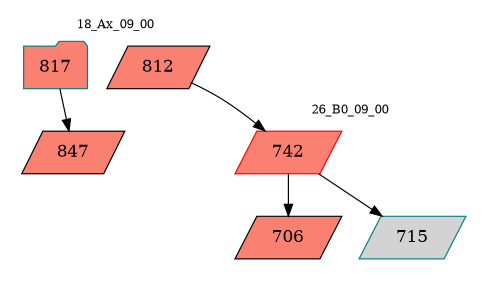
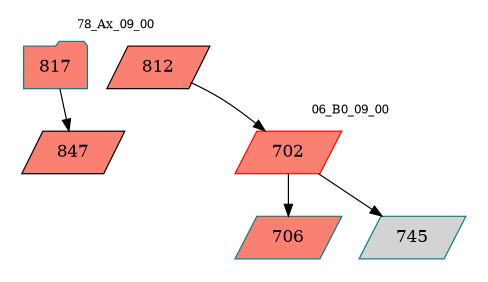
(116, 25) -> (116, 25)
(350, 111) -> (350, 111)
(288, 152) -> (288, 152)
(288, 238) -> (288, 238)
(412, 238) -> (412, 238)
